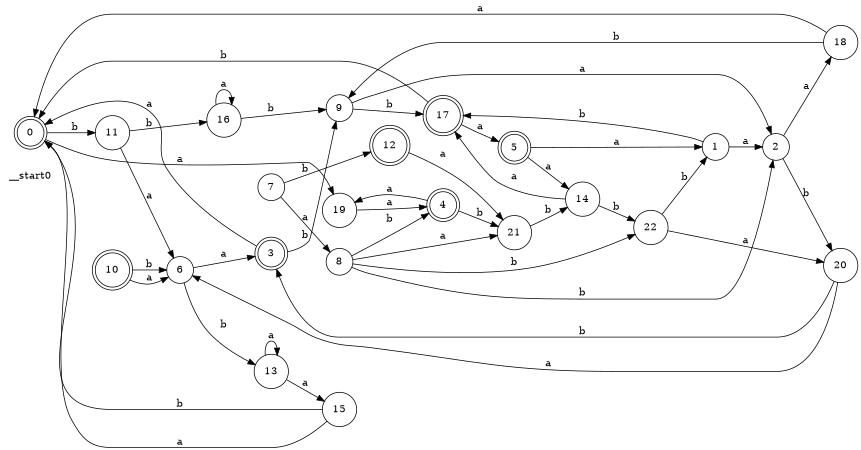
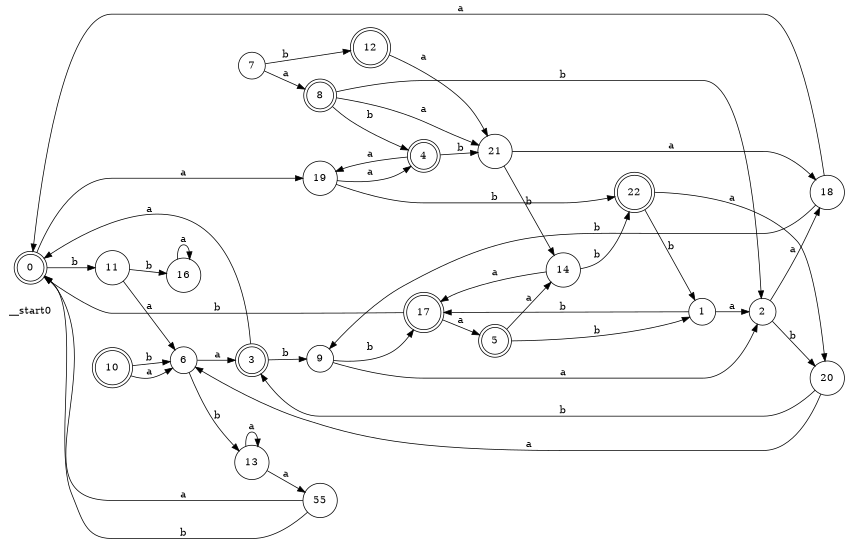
(280, 114) -> none
(617, 142) -> (597, 331)
none -> (665, 151)
(651, 227) -> (634, 192)
(340, 262) -> (320, 95)
(493, 272) -> (471, 203)
(340, 409) -> (320, 500)
